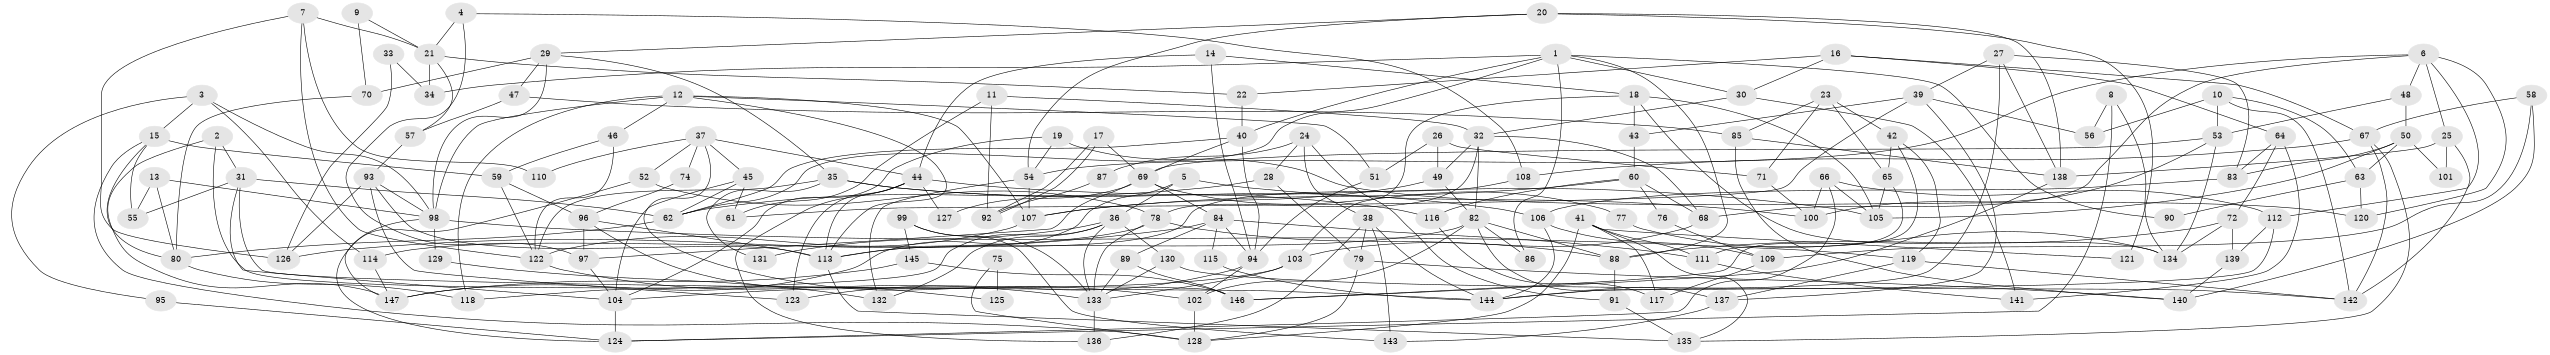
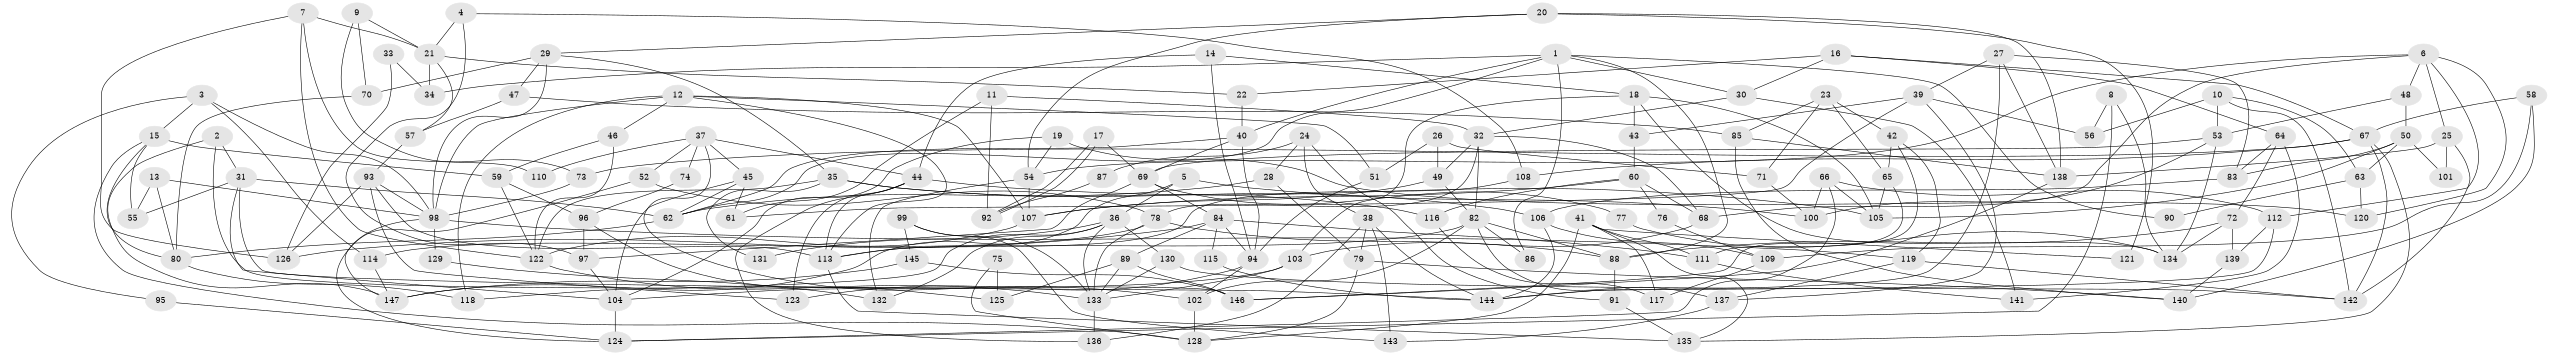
none -> (582, 178)
(945, 219) -> none
(705, 238) -> none
none -> (1062, 280)
